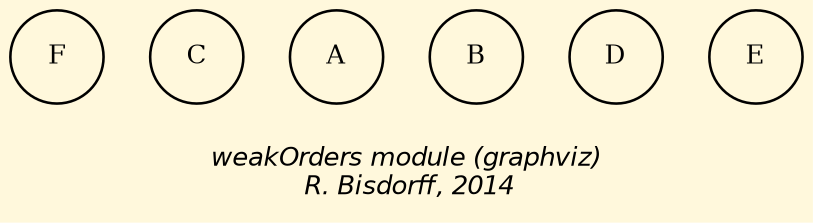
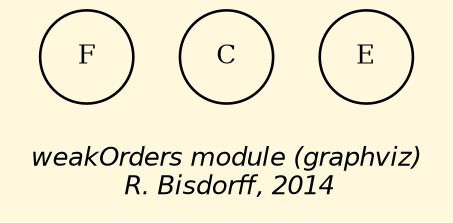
(337, 57) -> none
(476, 57) -> none
(616, 57) -> none
